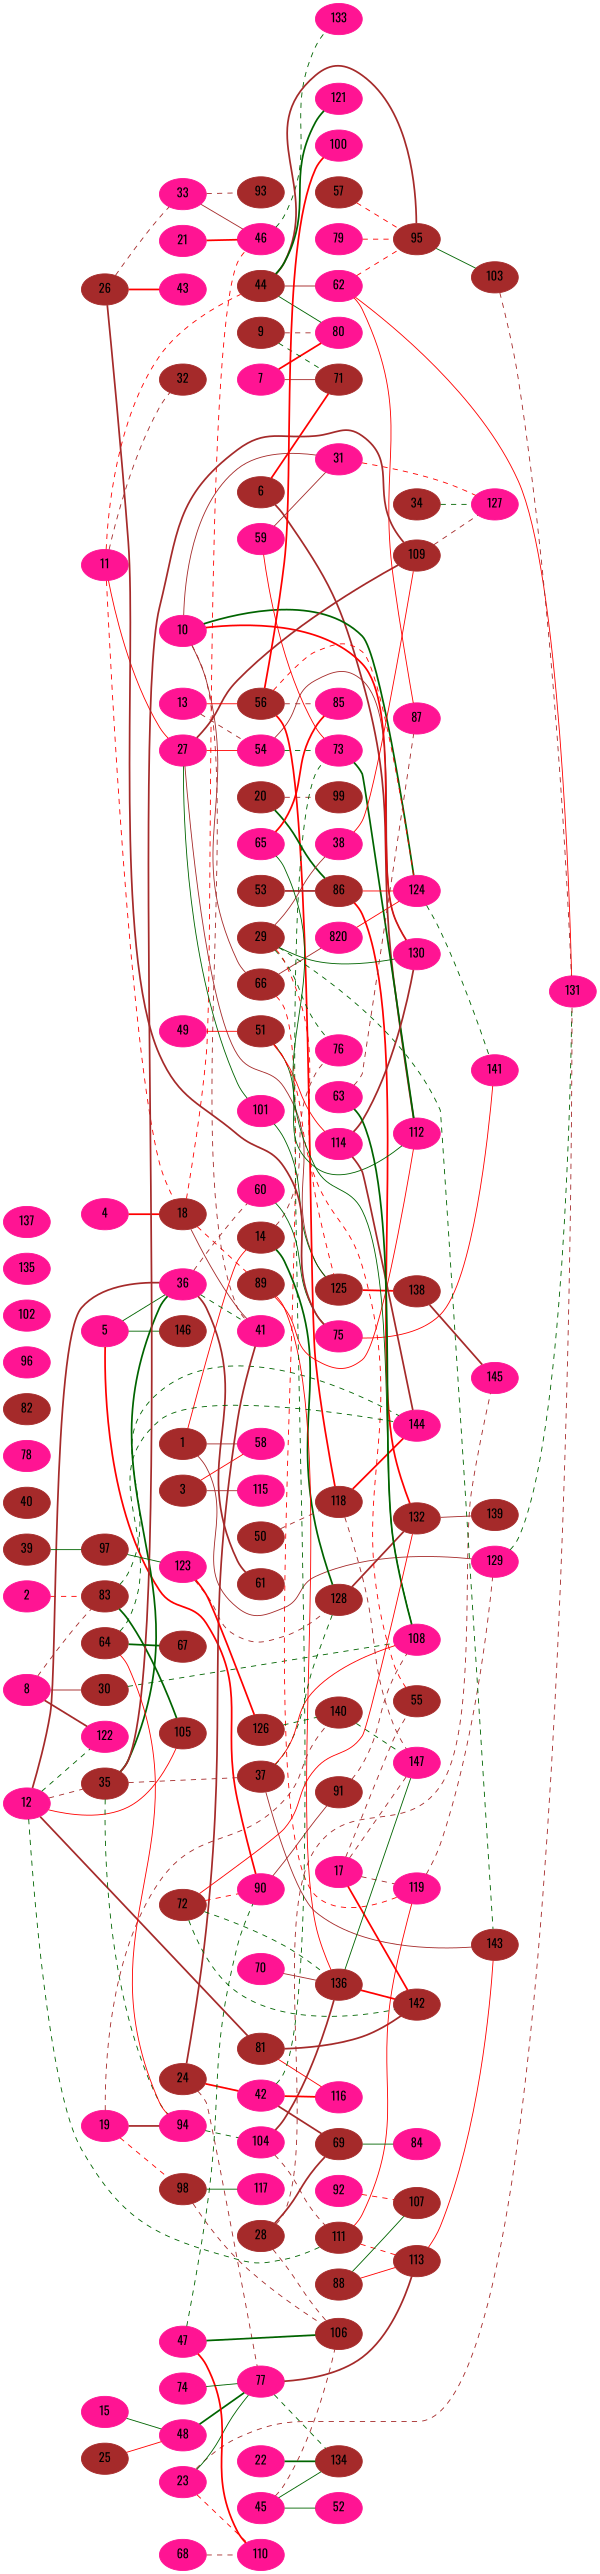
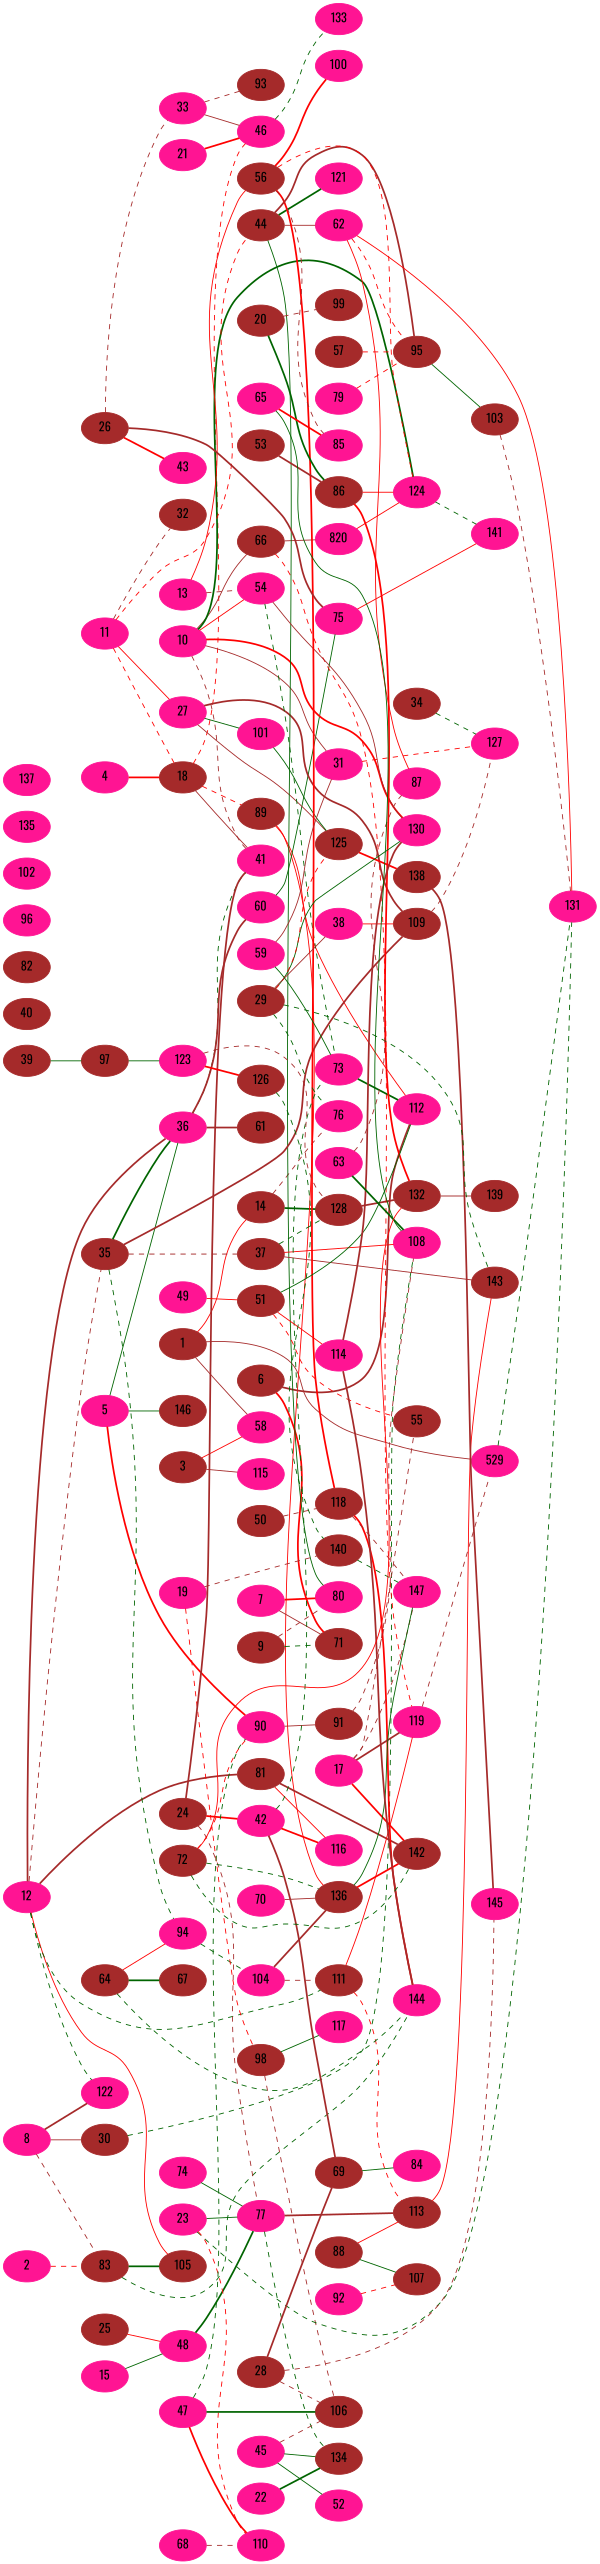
(284, 650) -> (301, 1002)
(223, 751) -> (224, 613)
(225, 1230) -> (218, 1016)
(27, 1456) -> none
(495, 1562) -> (495, 1461)
(546, 1845) -> (533, 1760)
(381, 1881) -> (376, 1748)
(144, 2126) -> none
